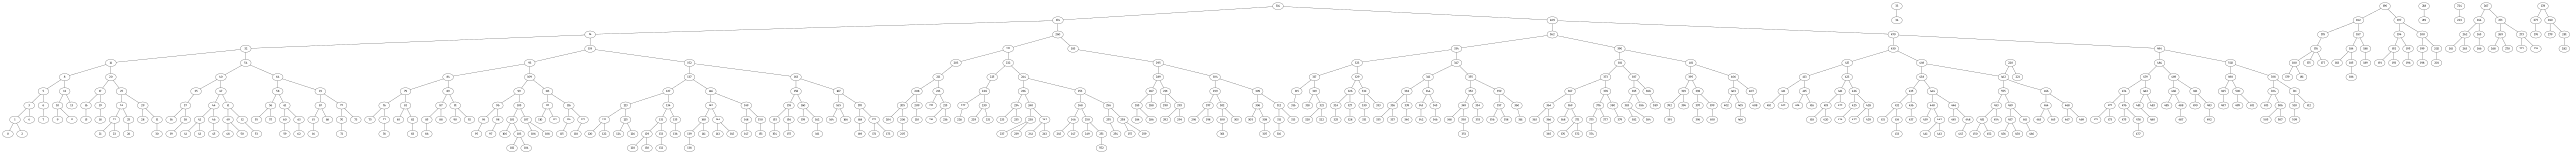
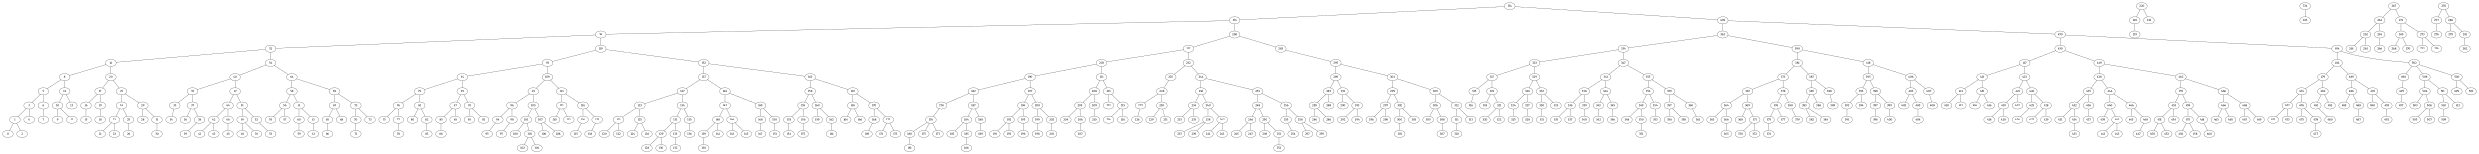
none -> (1066, 70)
(2007, 70) -> (2138, 13)
(2287, 77) -> none
(2234, 84) -> (2435, 70)
none -> (184, 98)
